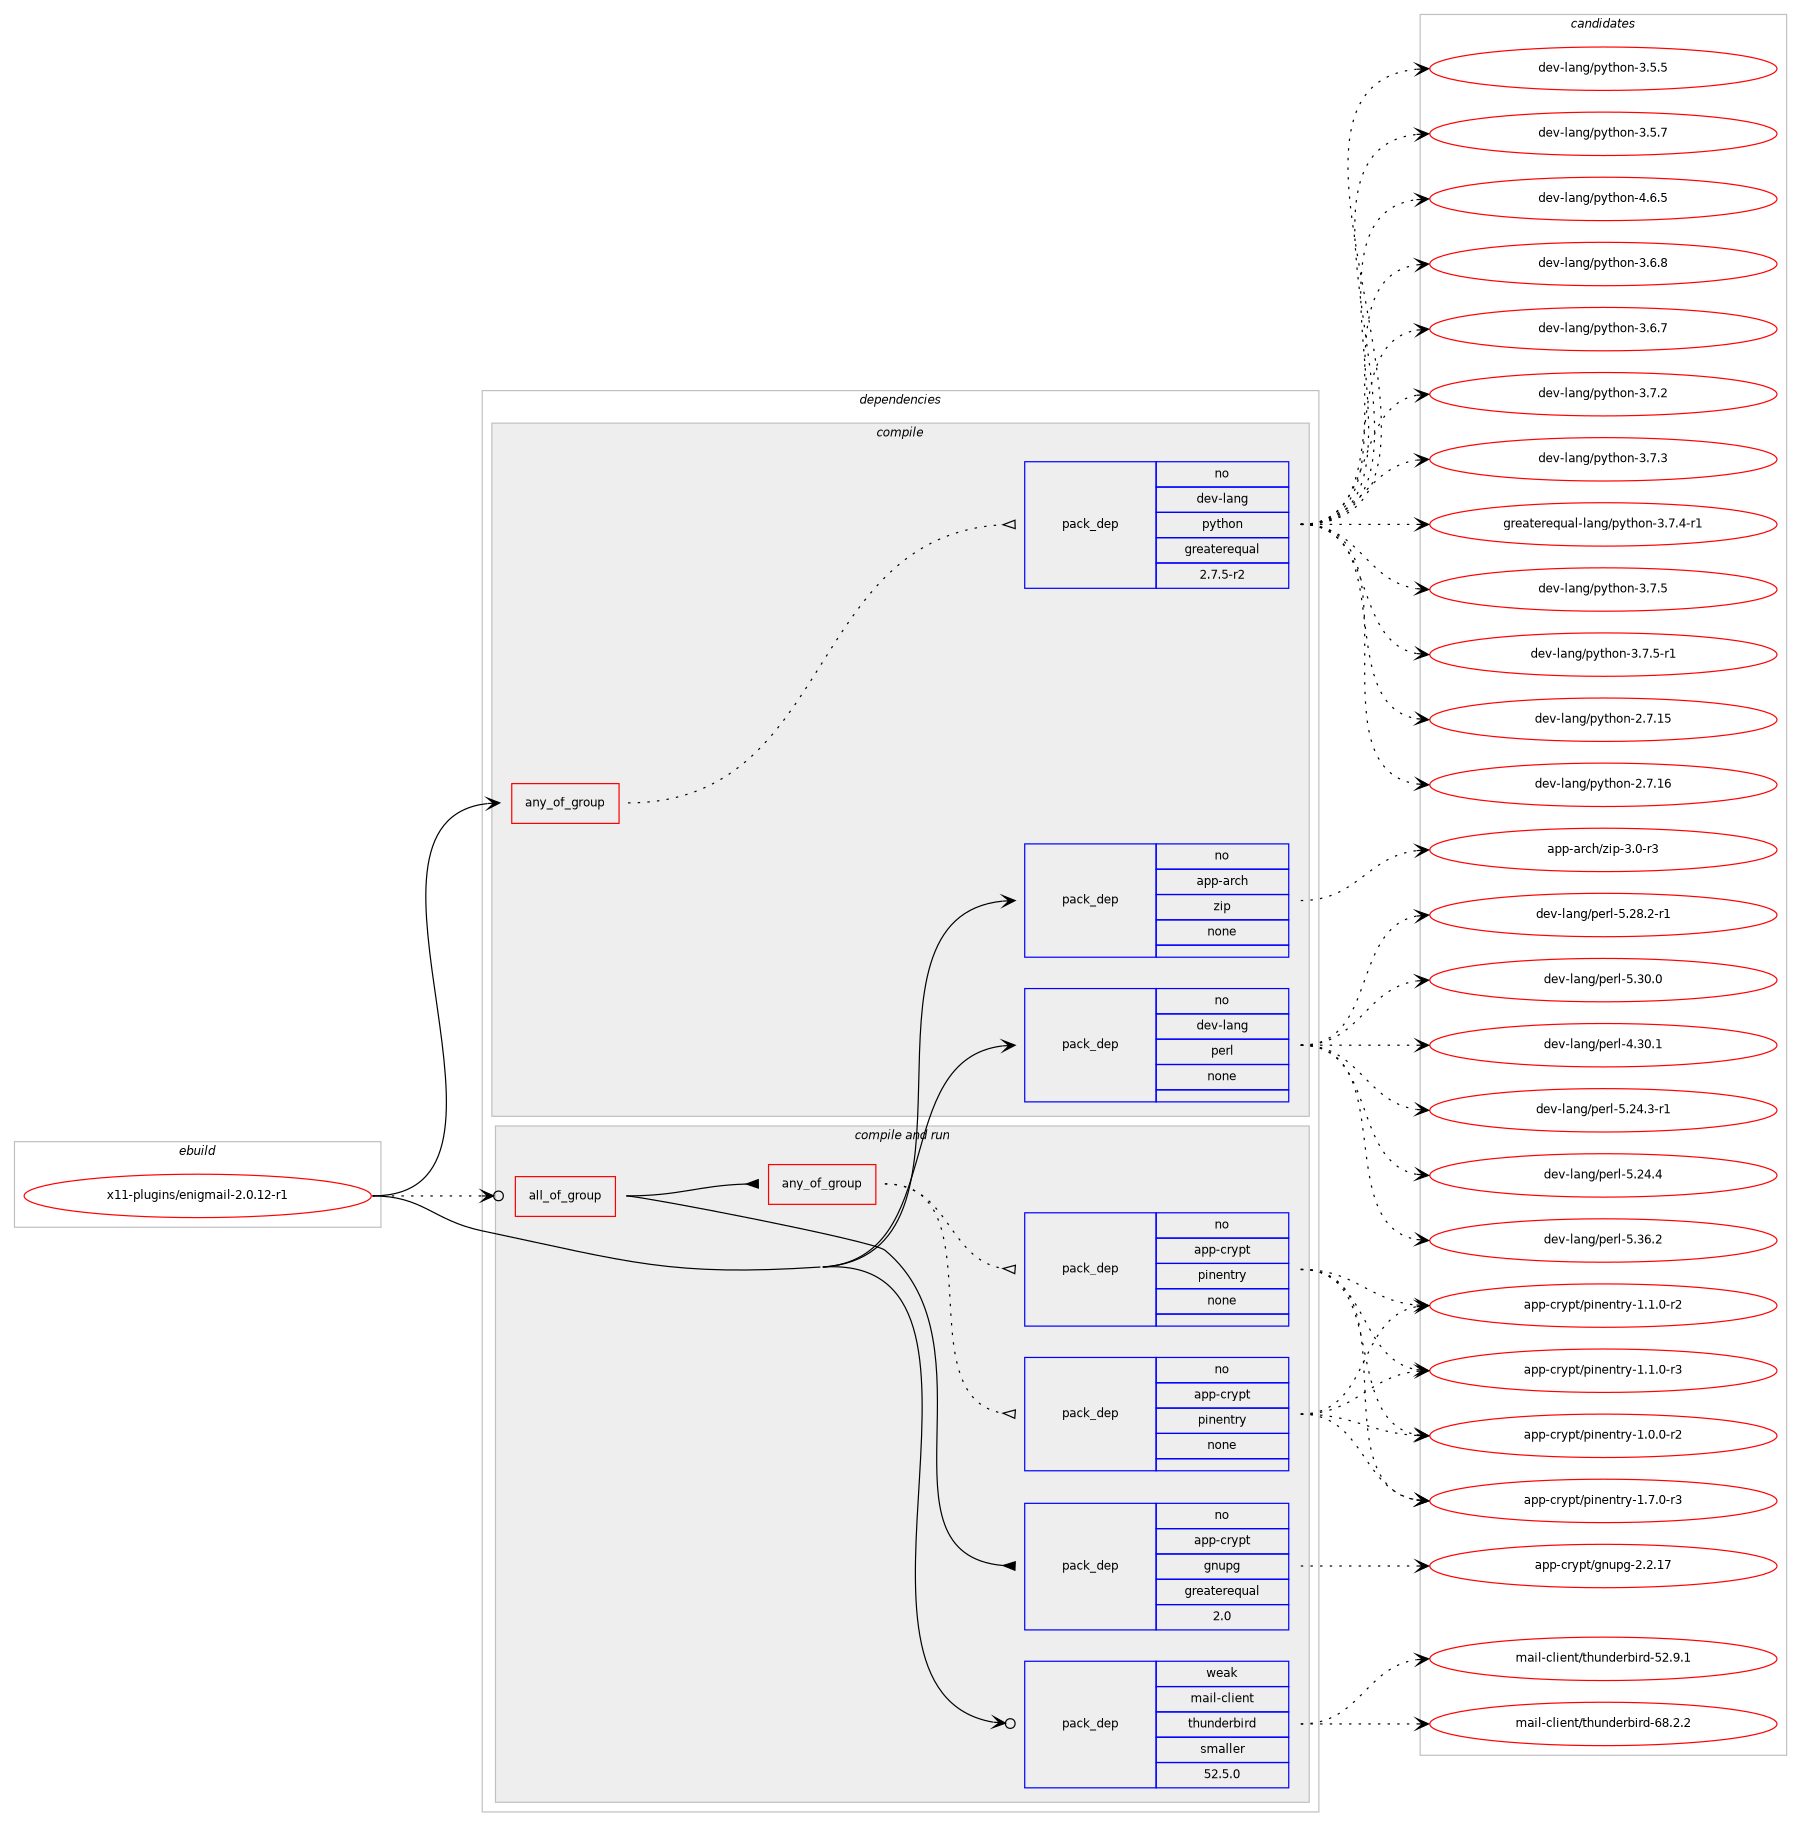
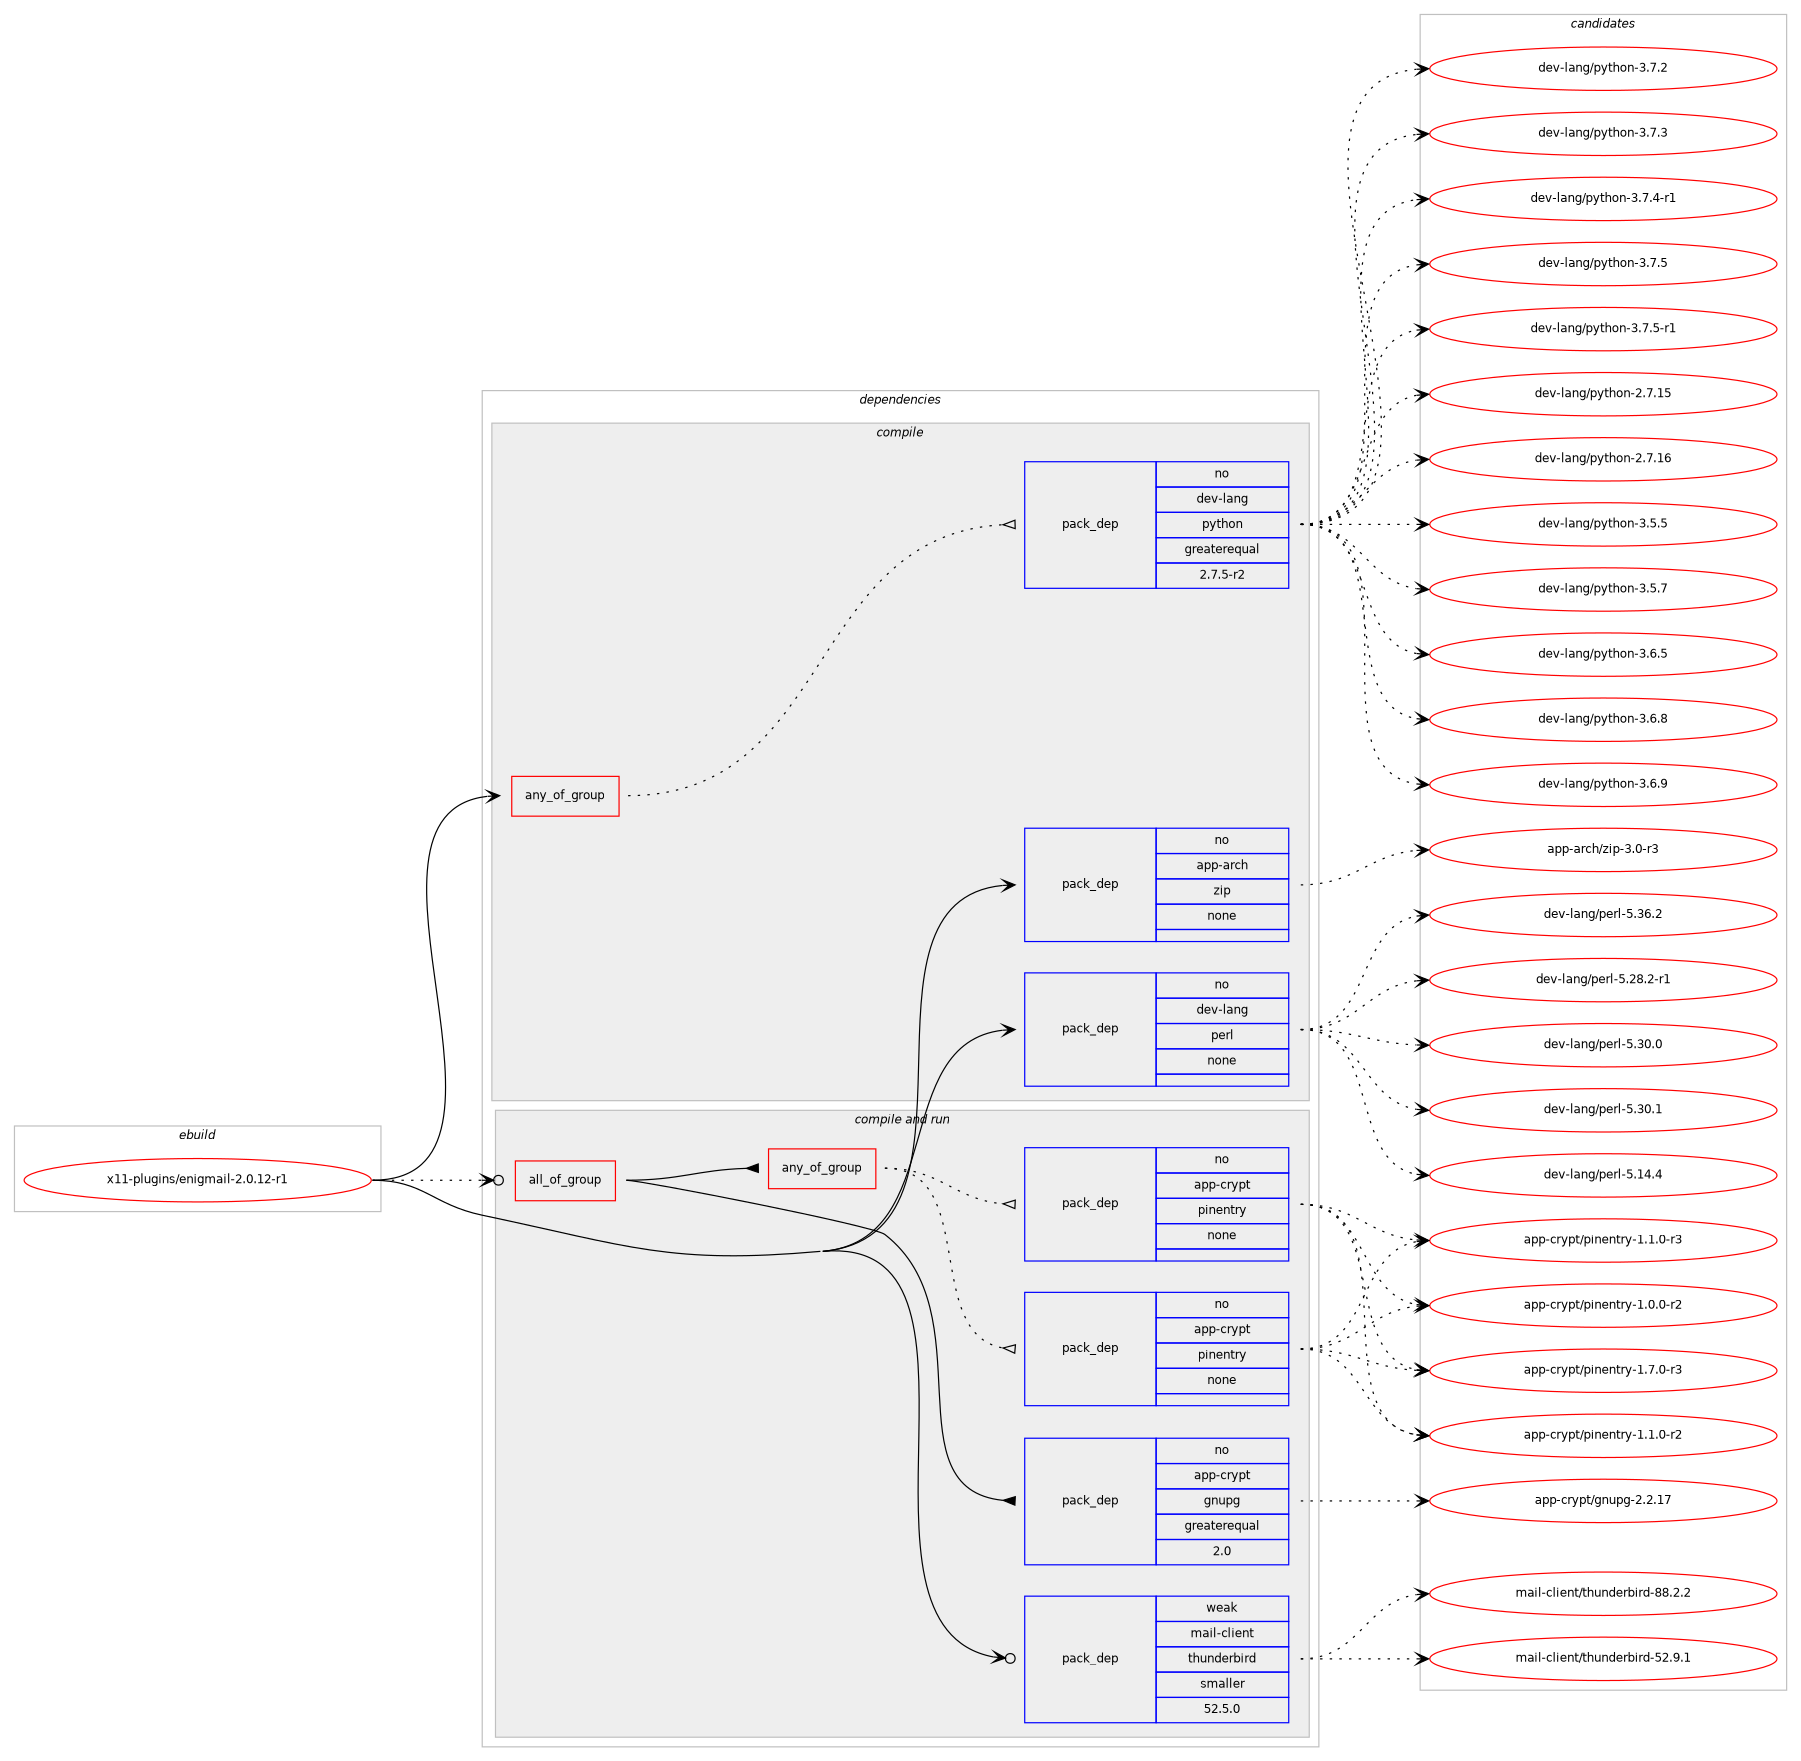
(1603, 199) -> (1603, 655)
(1603, 329) -> (1603, 785)
(1603, 524) -> (1603, 199)
(1603, 1045) -> (1603, 1110)
(1603, 1110) -> none
(1603, 1175) -> (1603, 1175)
(1603, 1724) -> (1603, 1594)
